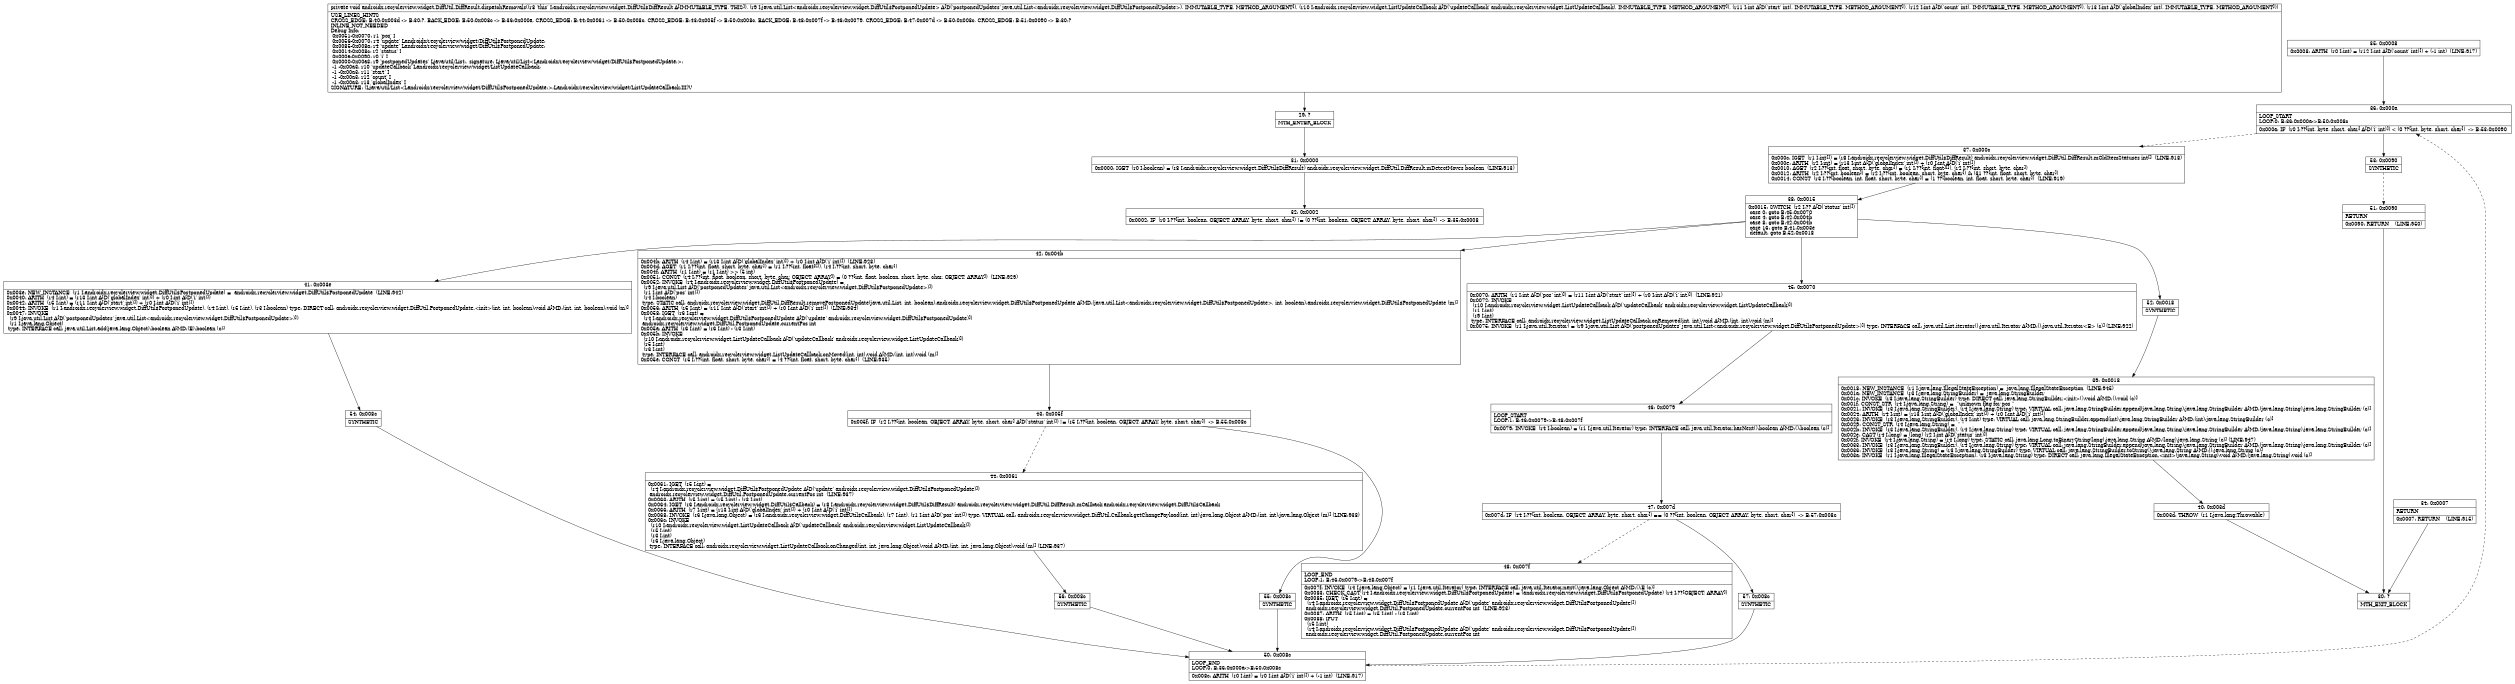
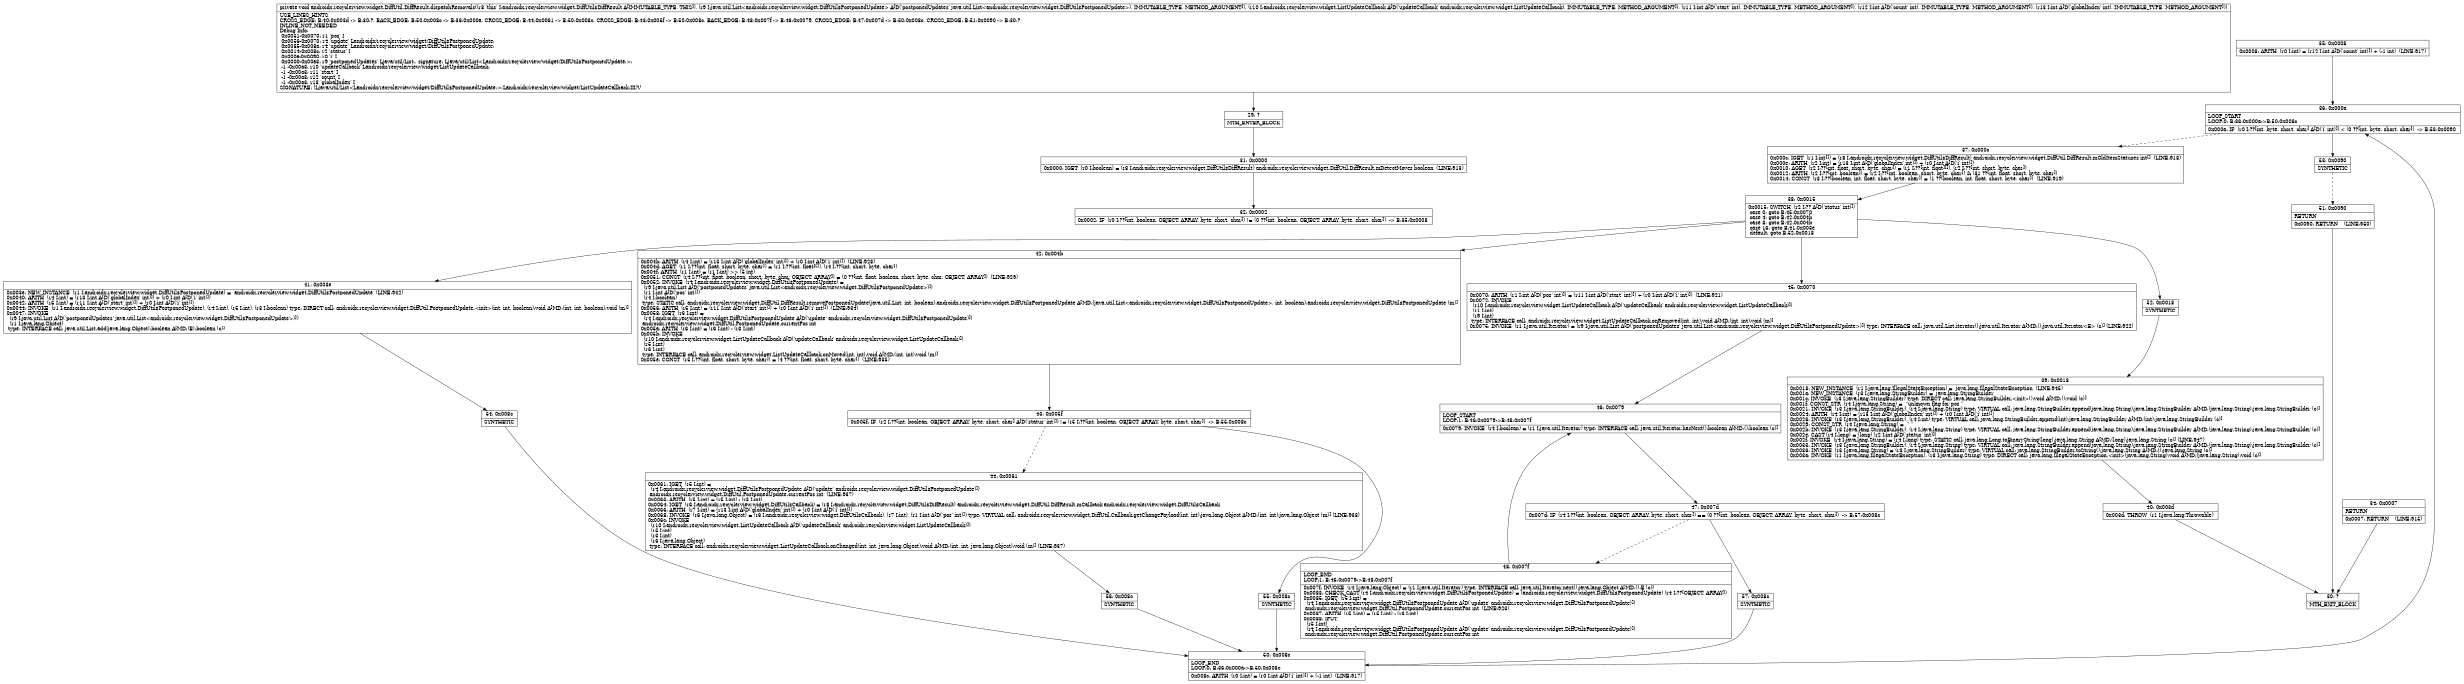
none -> (1516, 488)
(2171, 656) -> (2145, 655)
